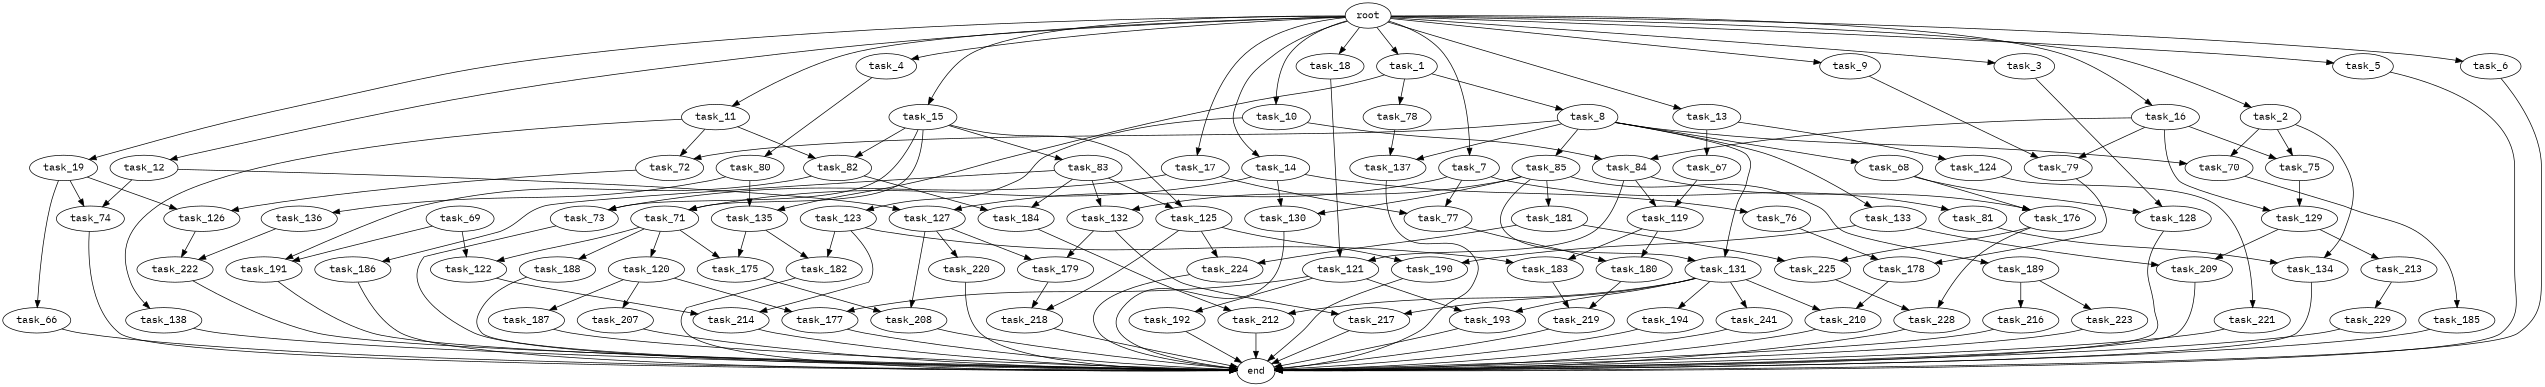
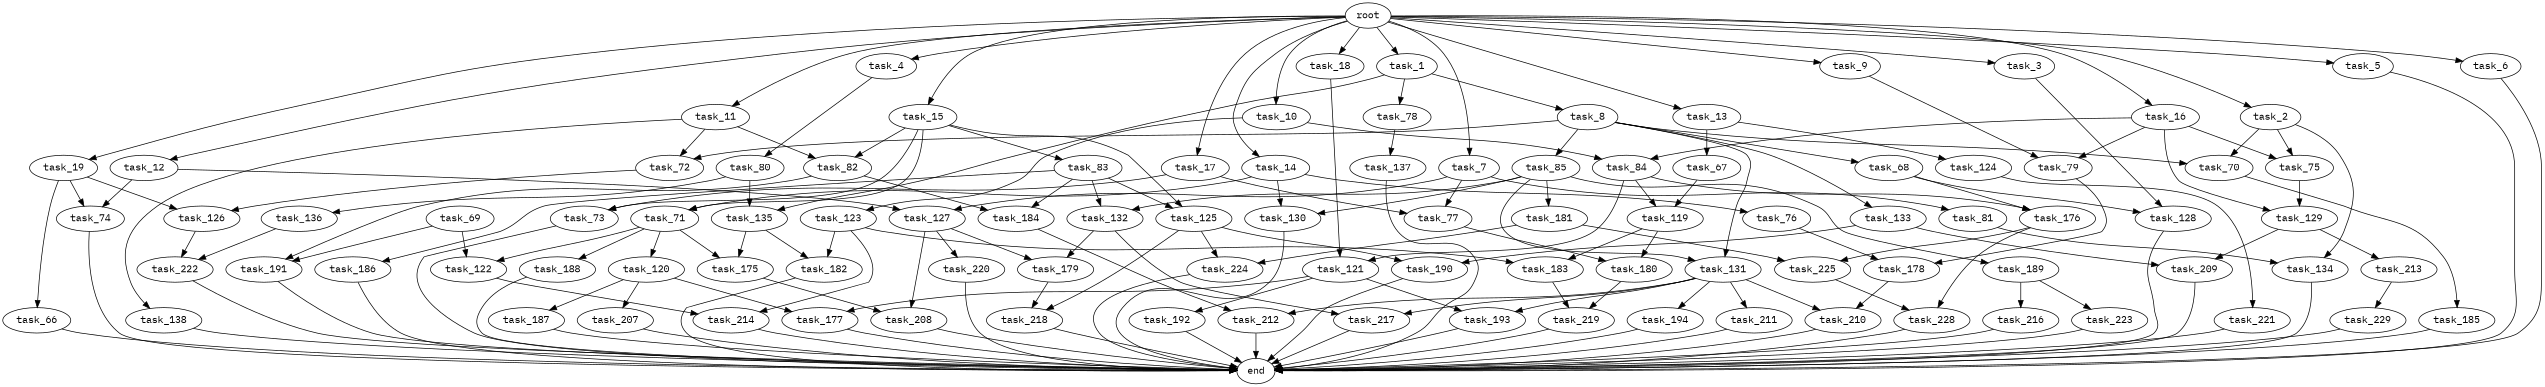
(1503, 138) -> none
(1754, 320) -> (1754, 320)
